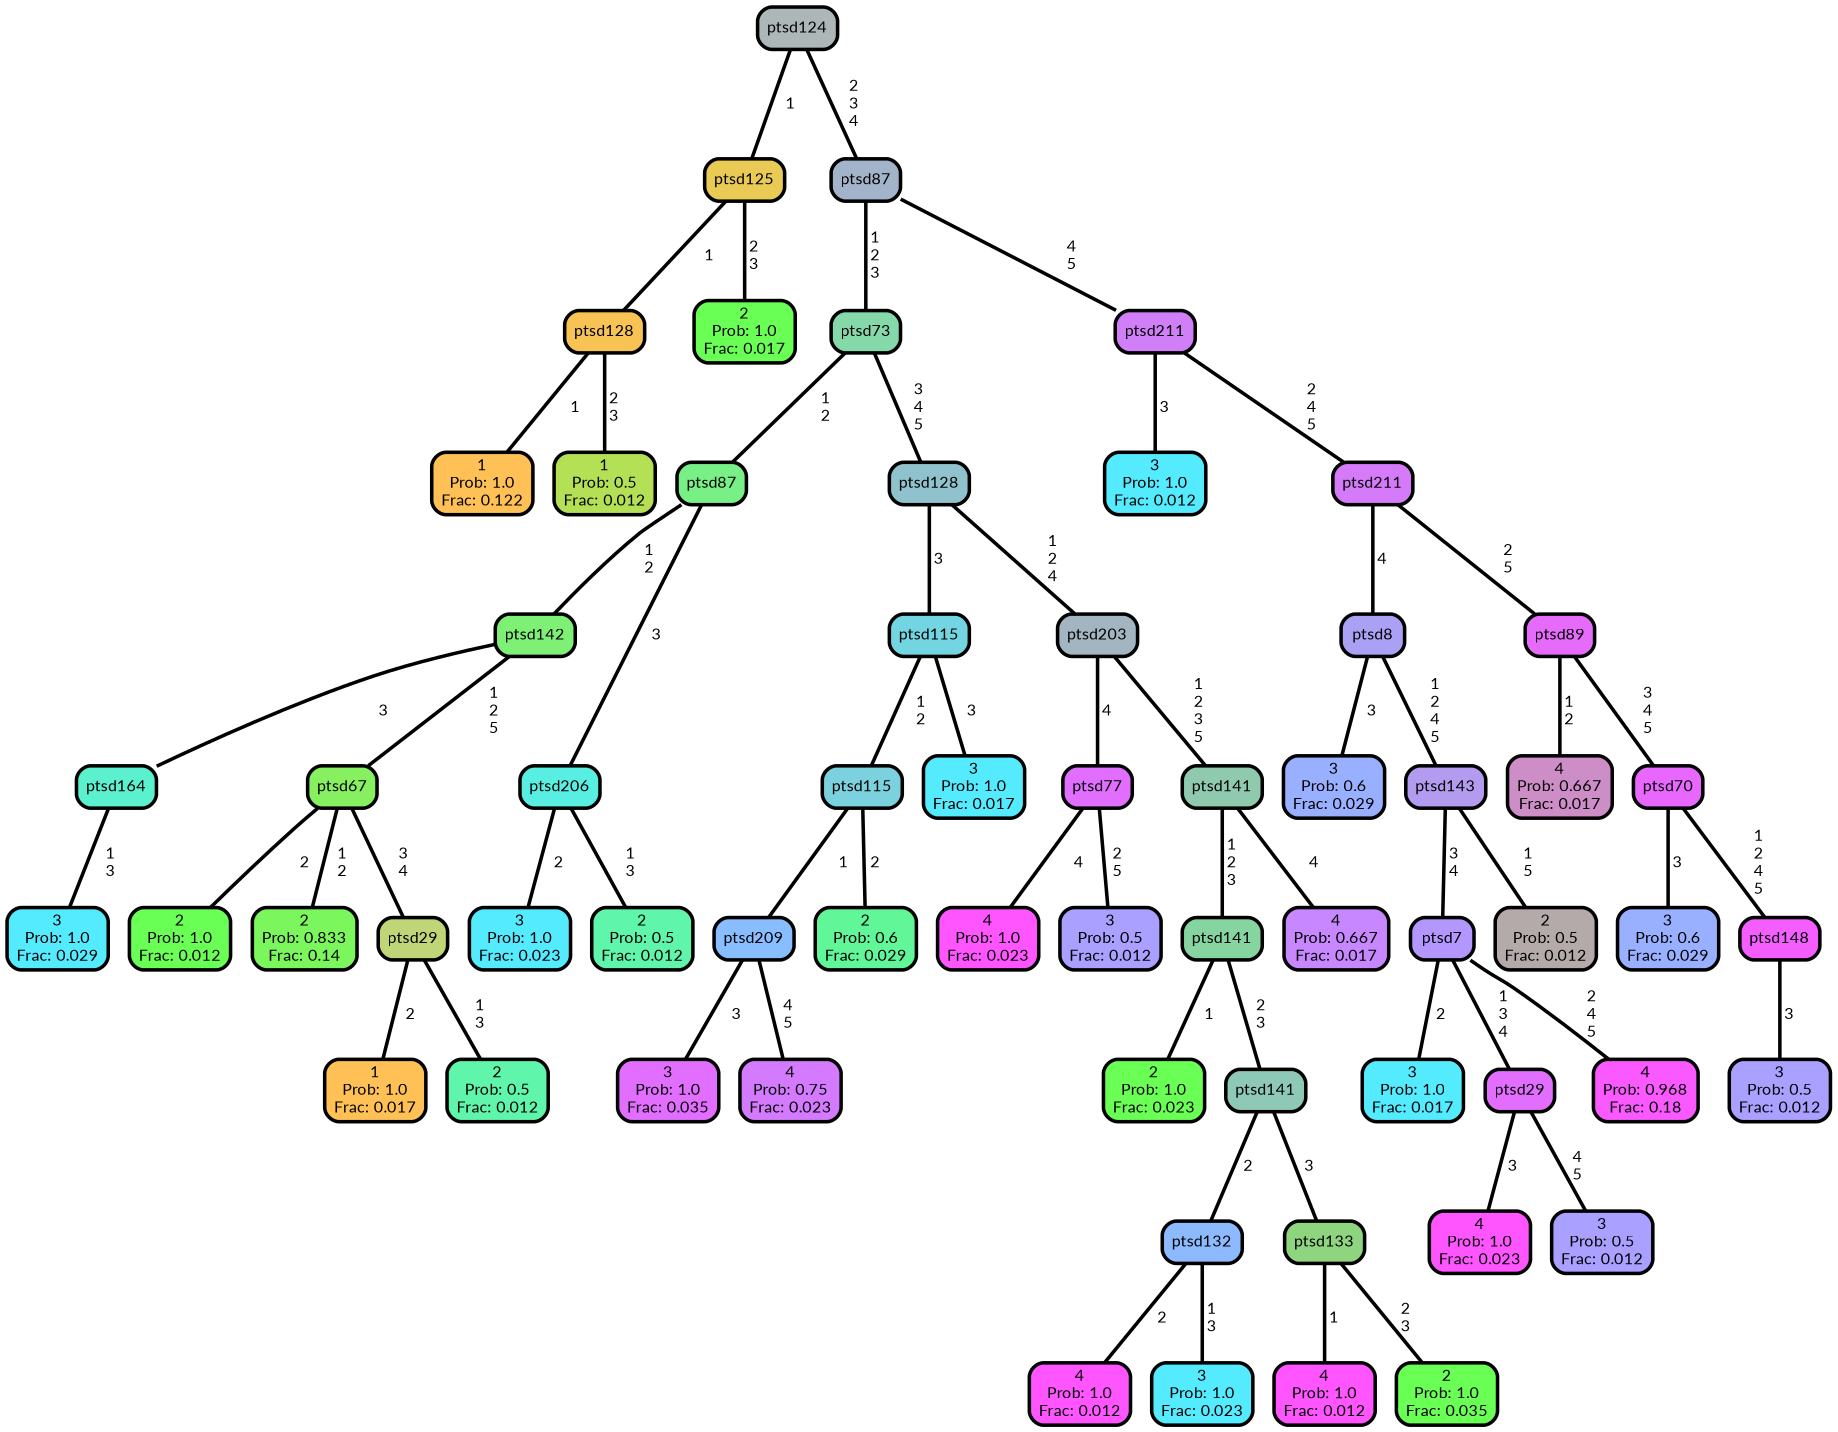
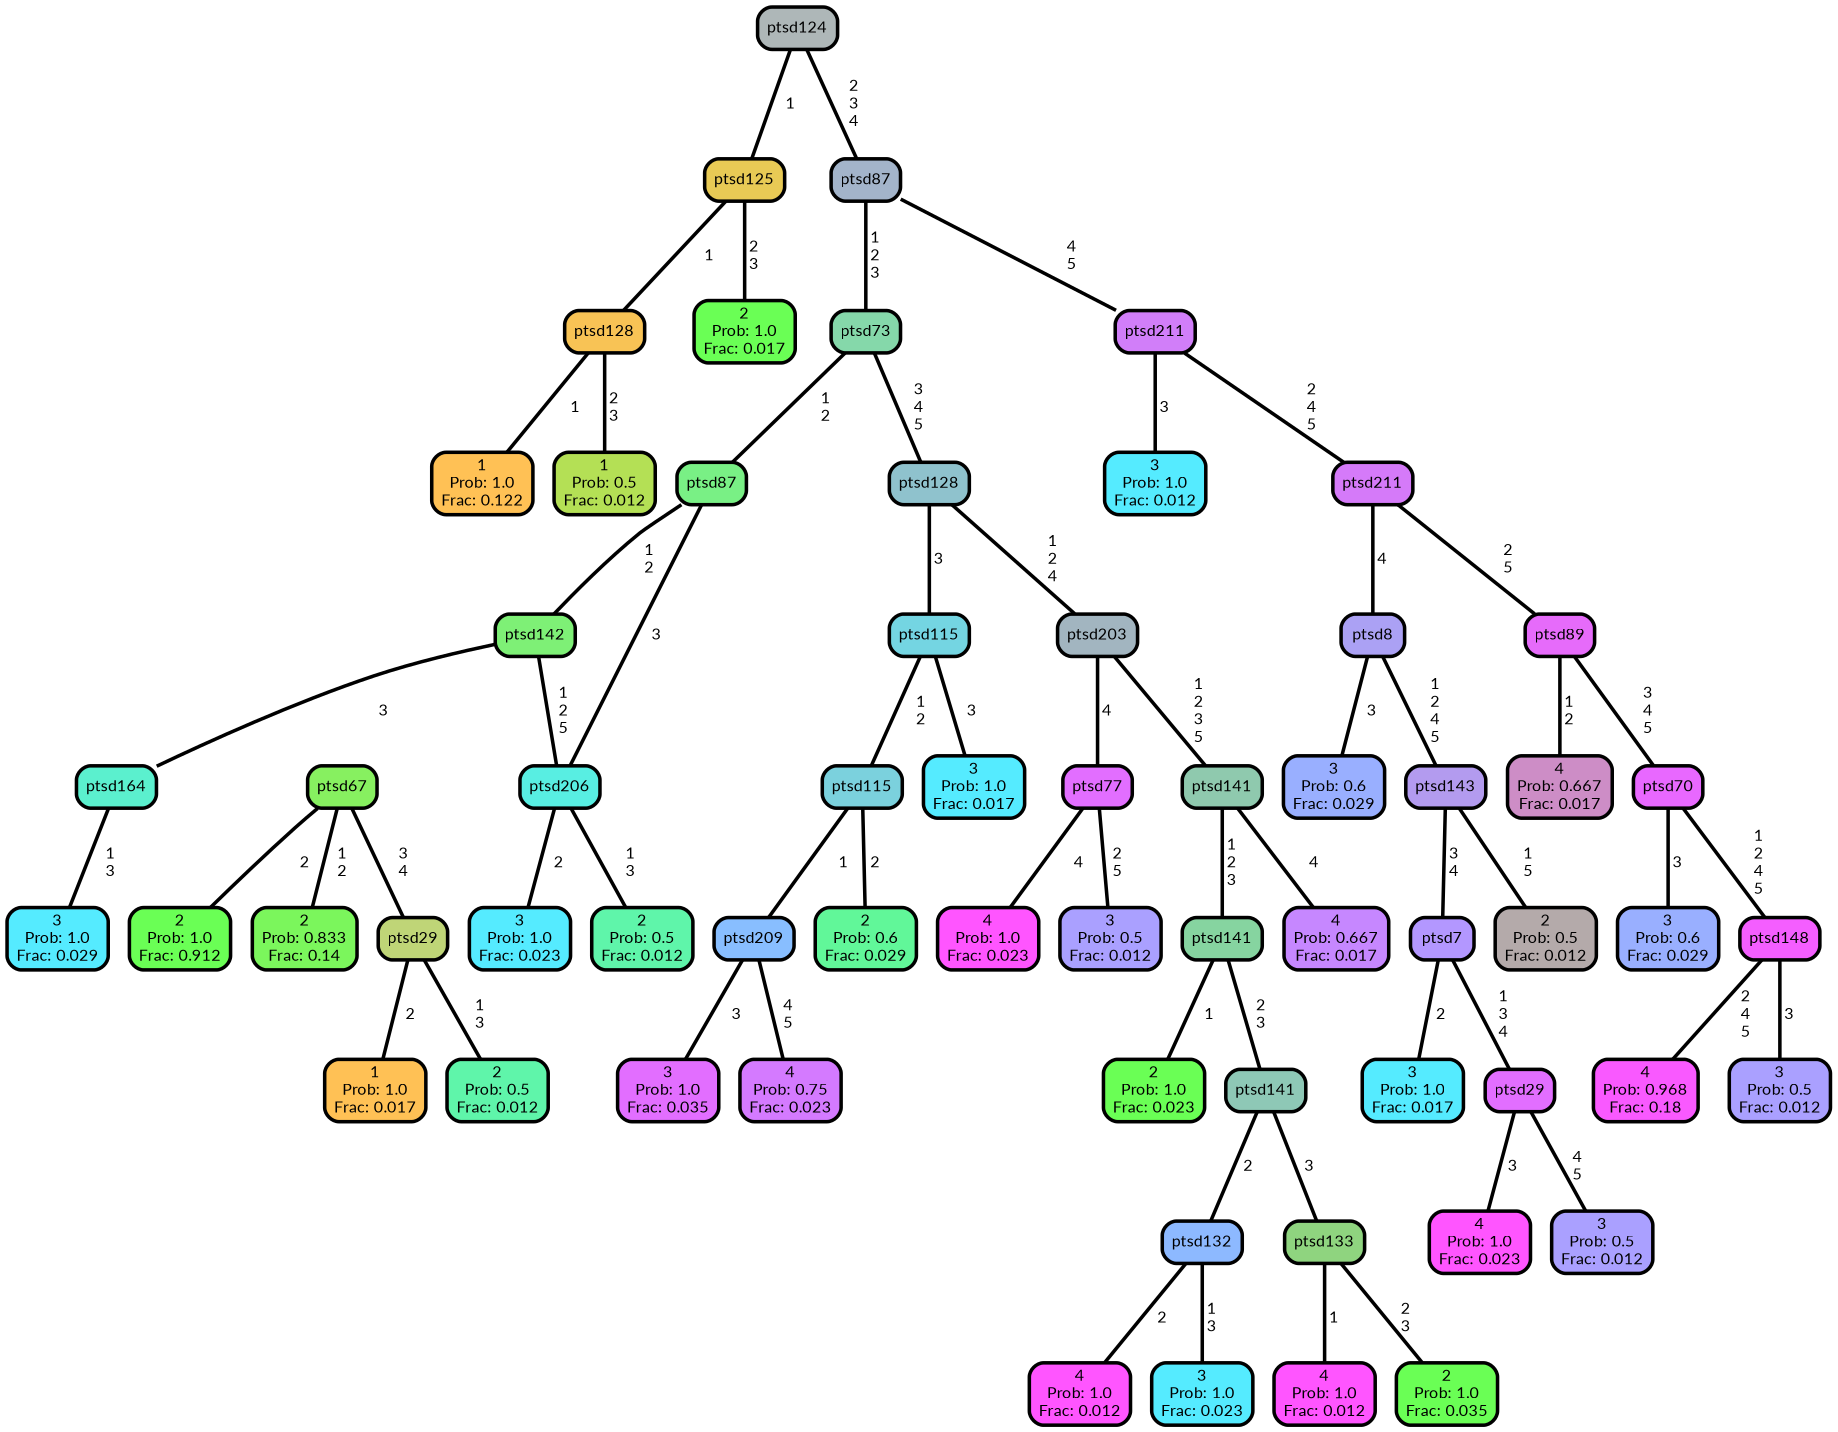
(439, 711) -> (548, 711)
(180, 939) -> (180, 939)
(1541, 1007) -> (1717, 1010)
